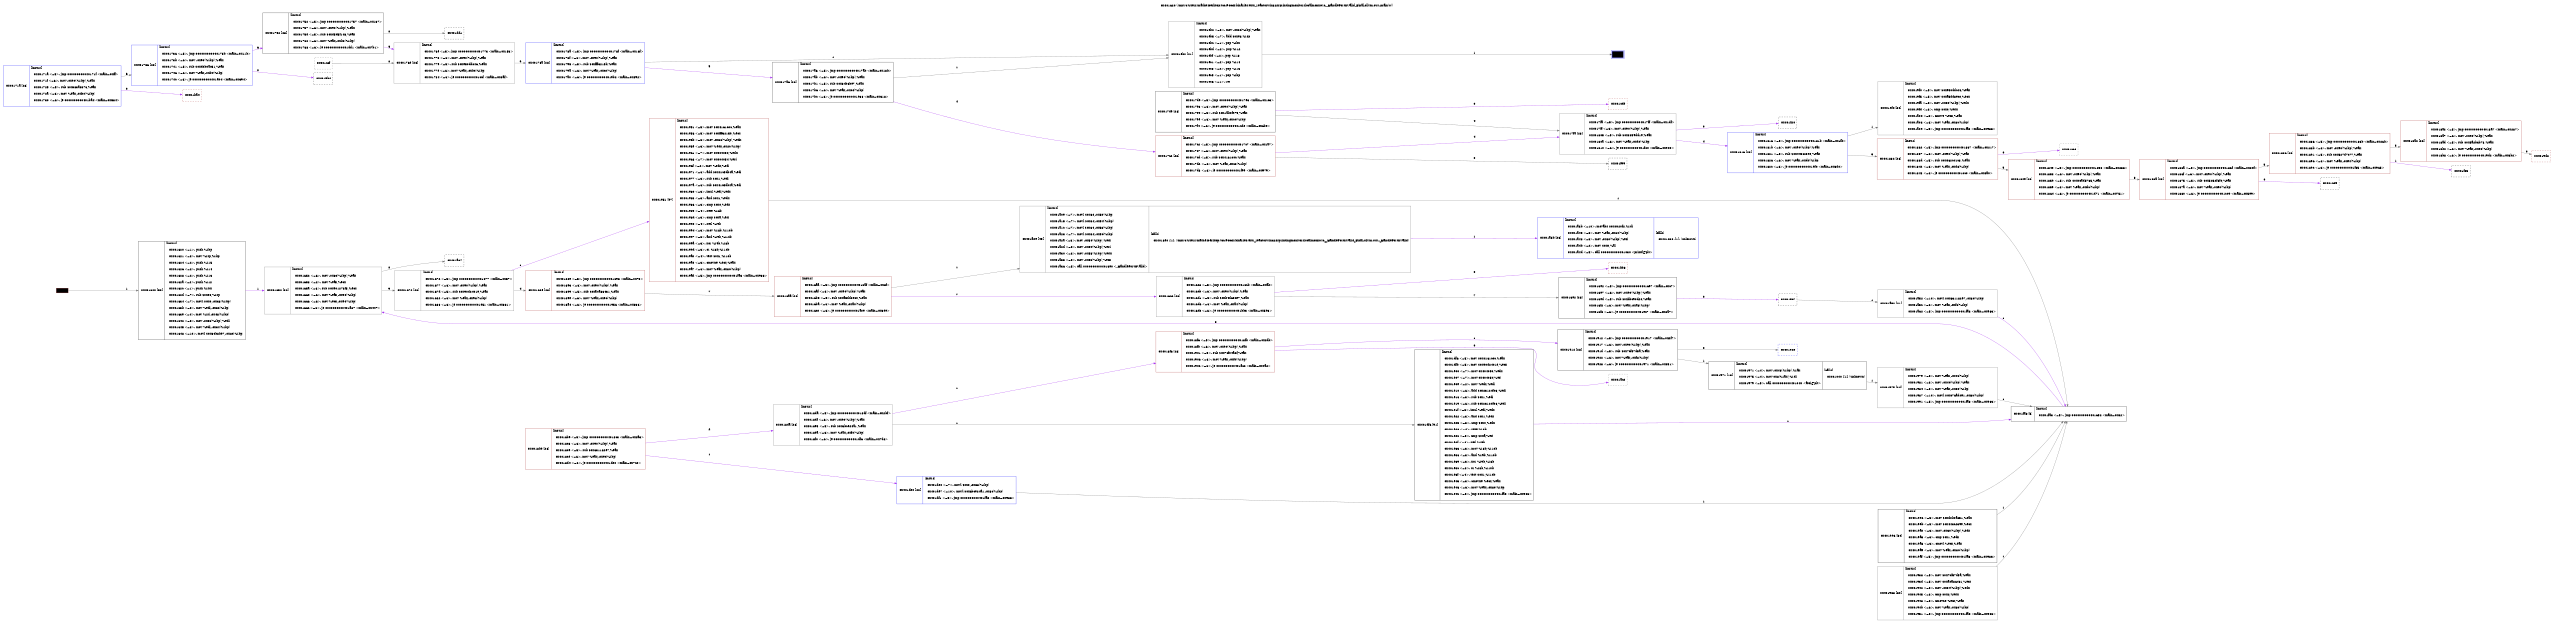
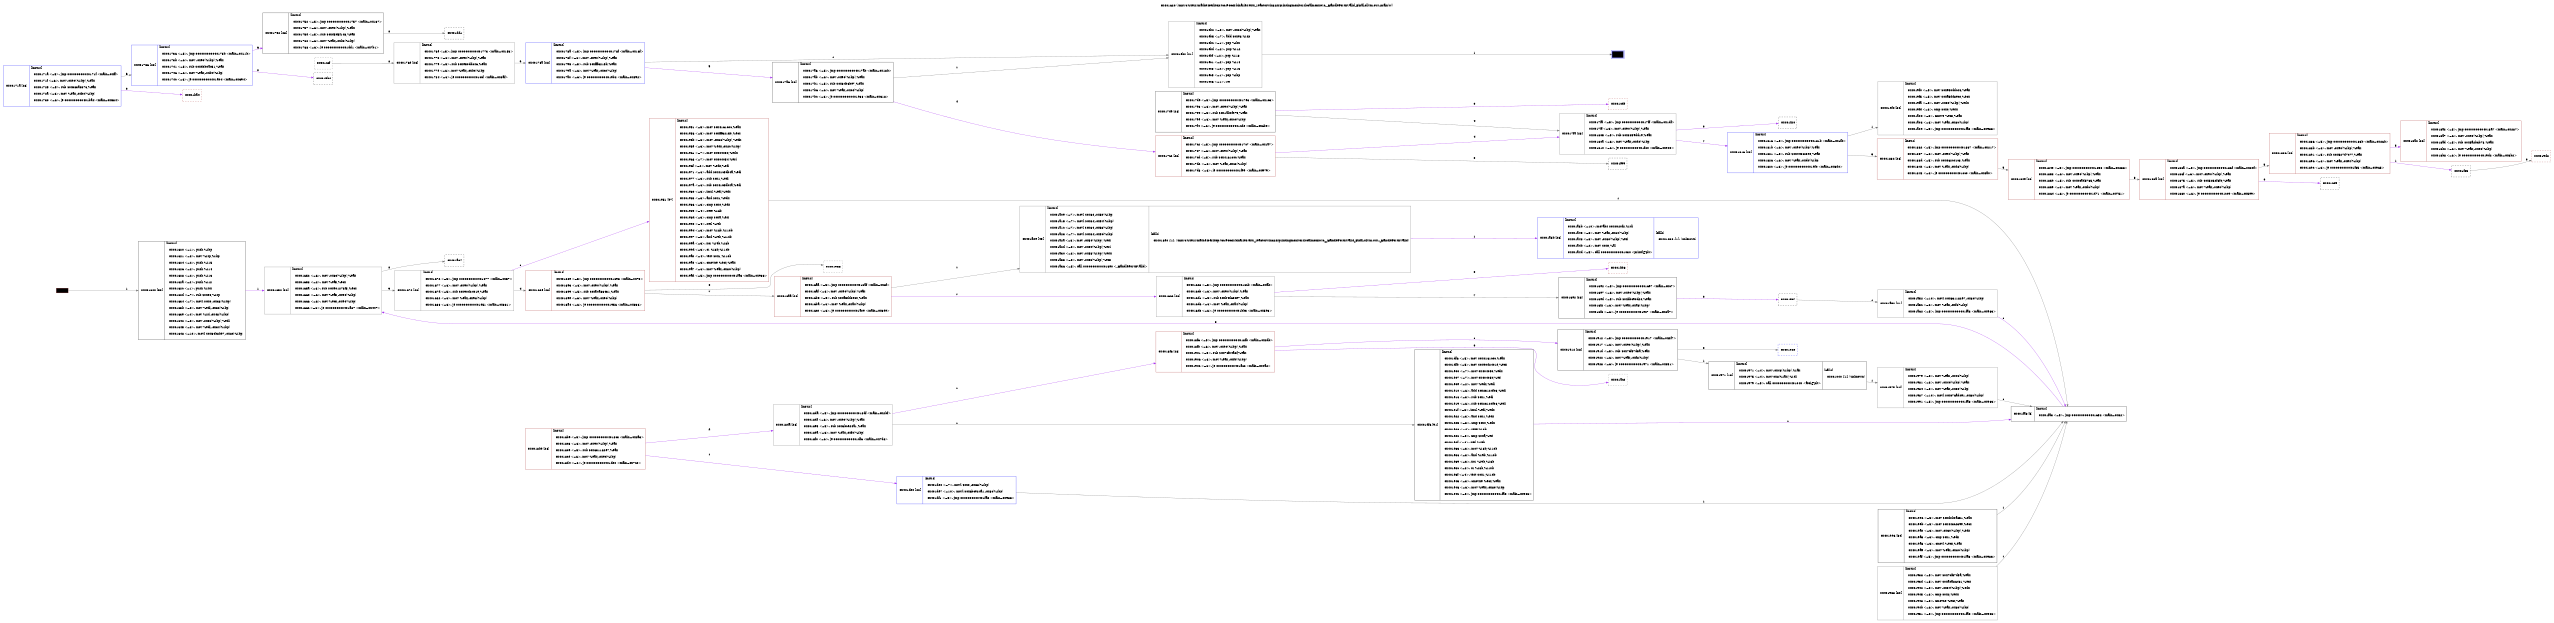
(388, 48) -> none
(1703, 142) -> (1703, 142)
(2394, 147) -> (2394, 147)
(2069, 150) -> none
(2525, 153) -> (2500, 167)
none -> (833, 267)
